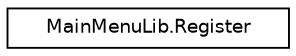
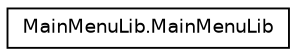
(148, 28) -> (148, 28)
